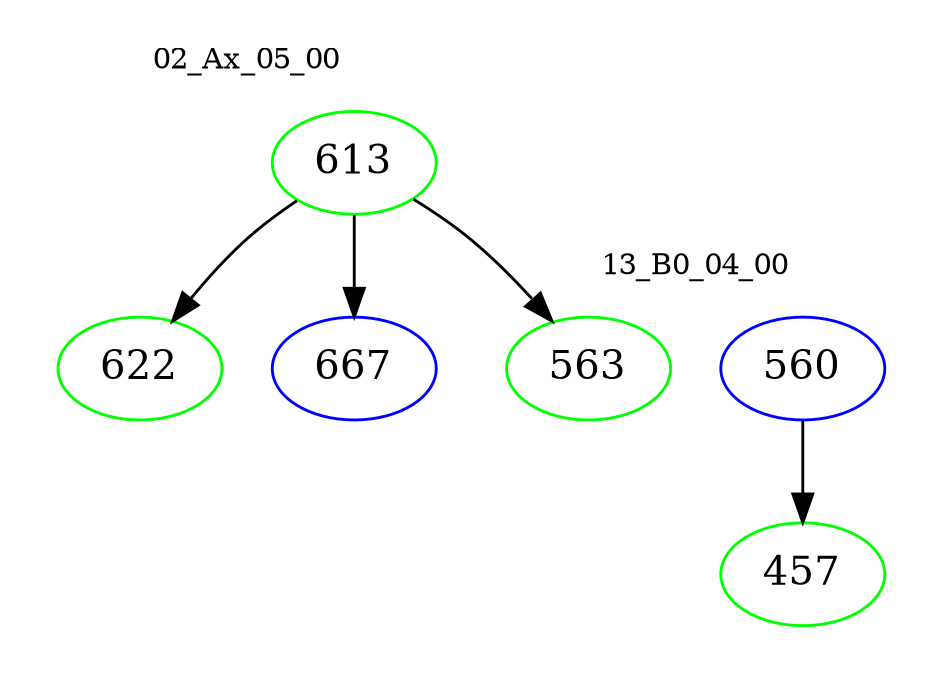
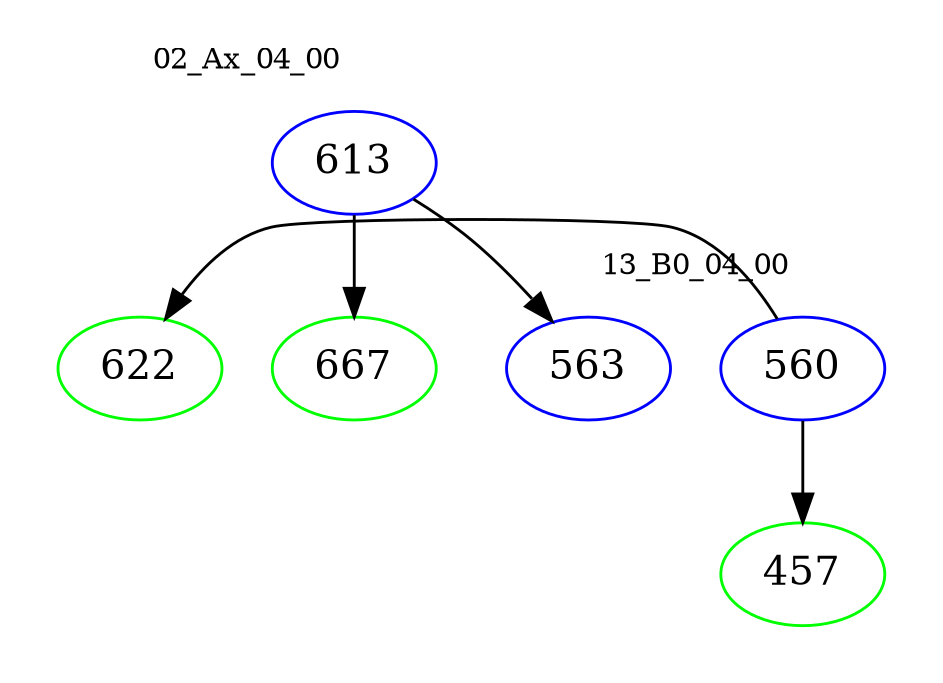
(247, 61) -> (247, 61)
(354, 163) -> (354, 163)
(240, 245) -> (486, 220)
(354, 369) -> (354, 369)
(589, 369) -> (589, 369)
